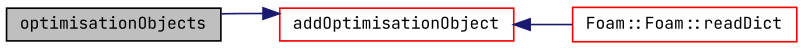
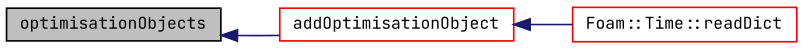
(242, 14) -> (259, 36)
(685, 25) -> (685, 25)
